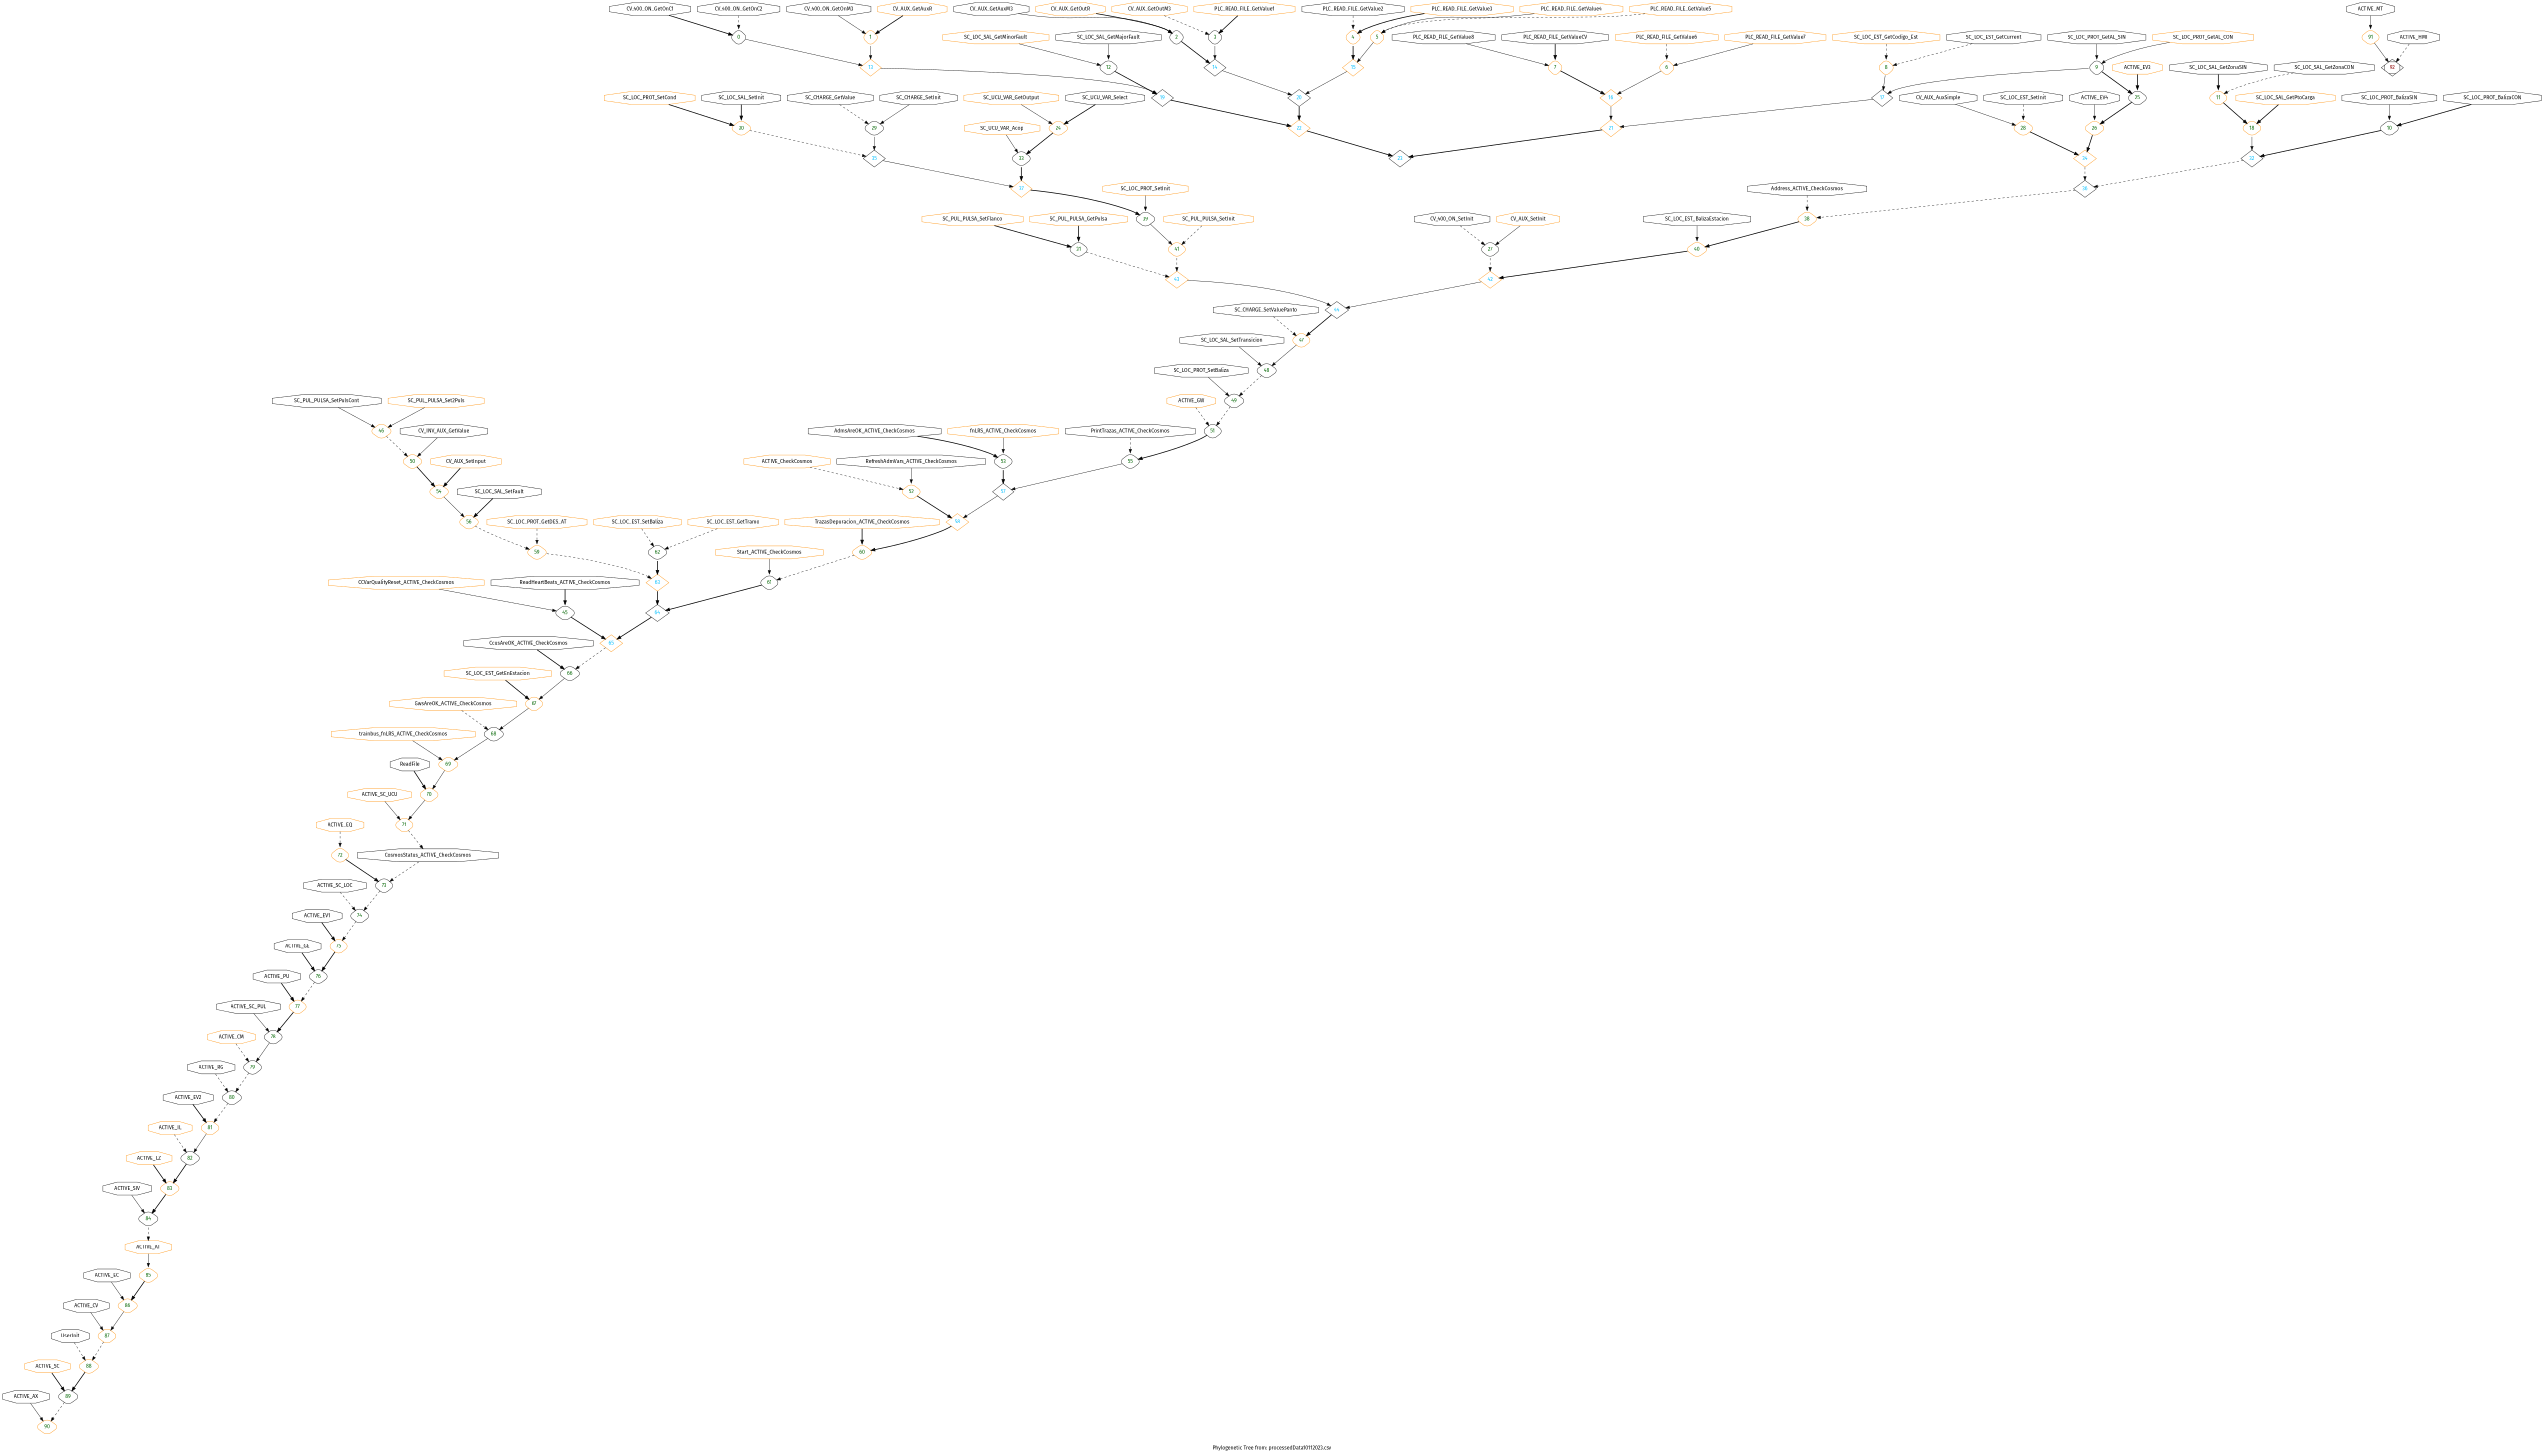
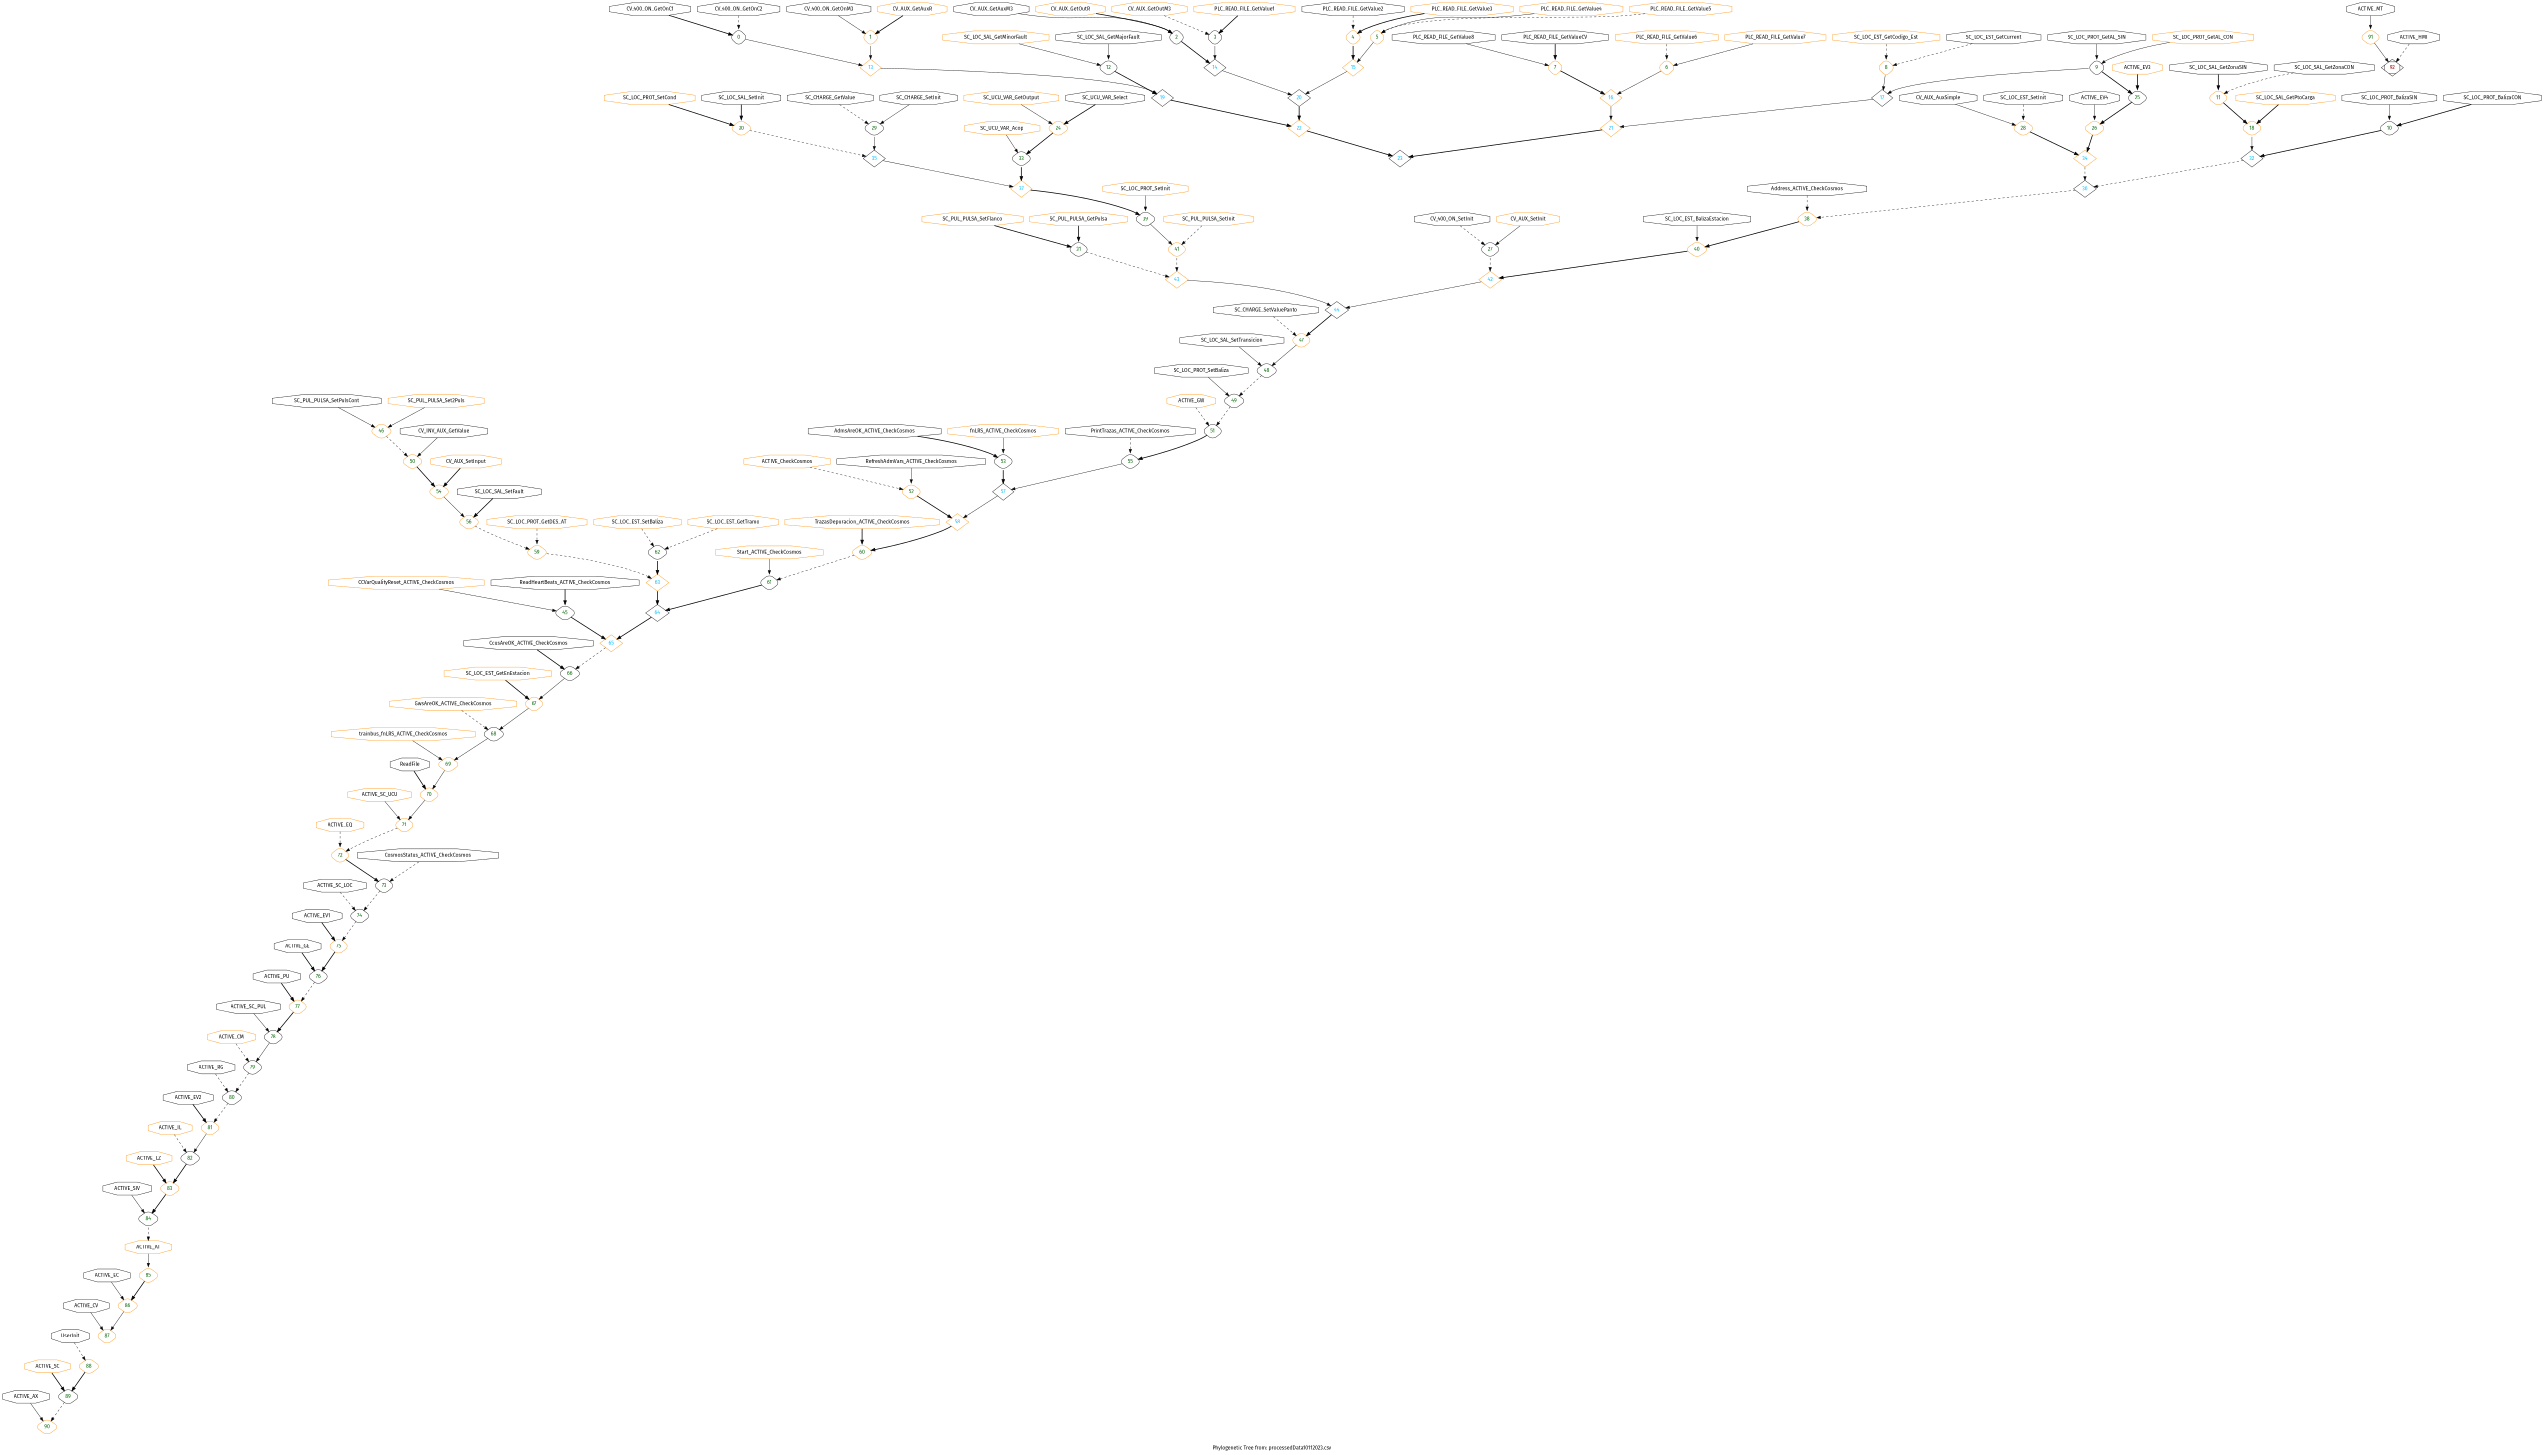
(415, 838) -> (373, 838)
(99, 1350) -> none
